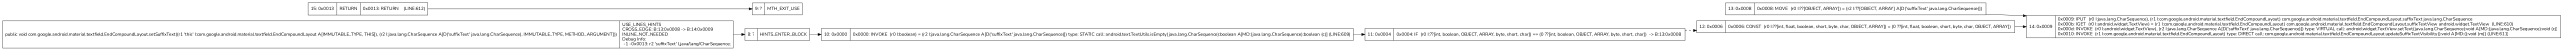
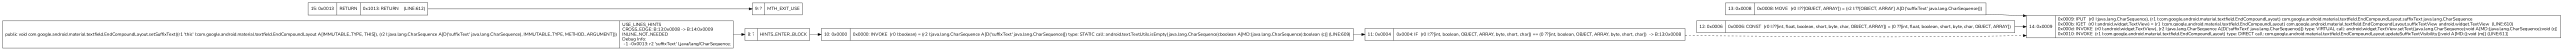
(394, 9) -> (394, 9)
(1689, 31) -> (1854, 37)
